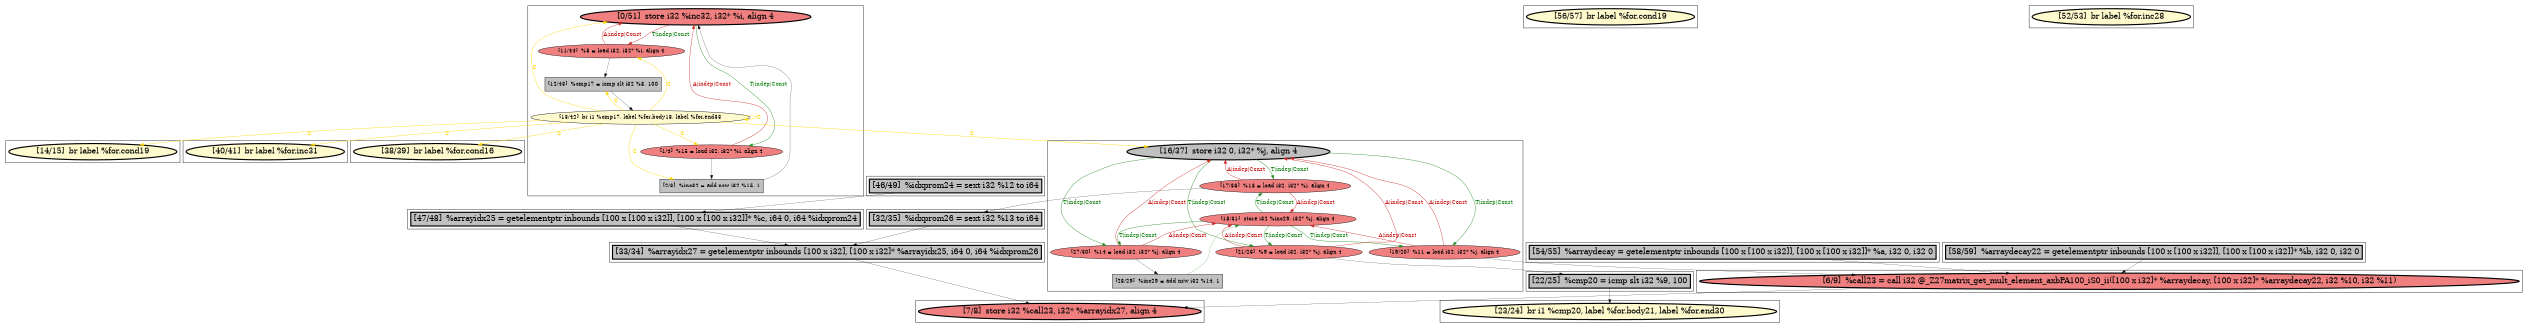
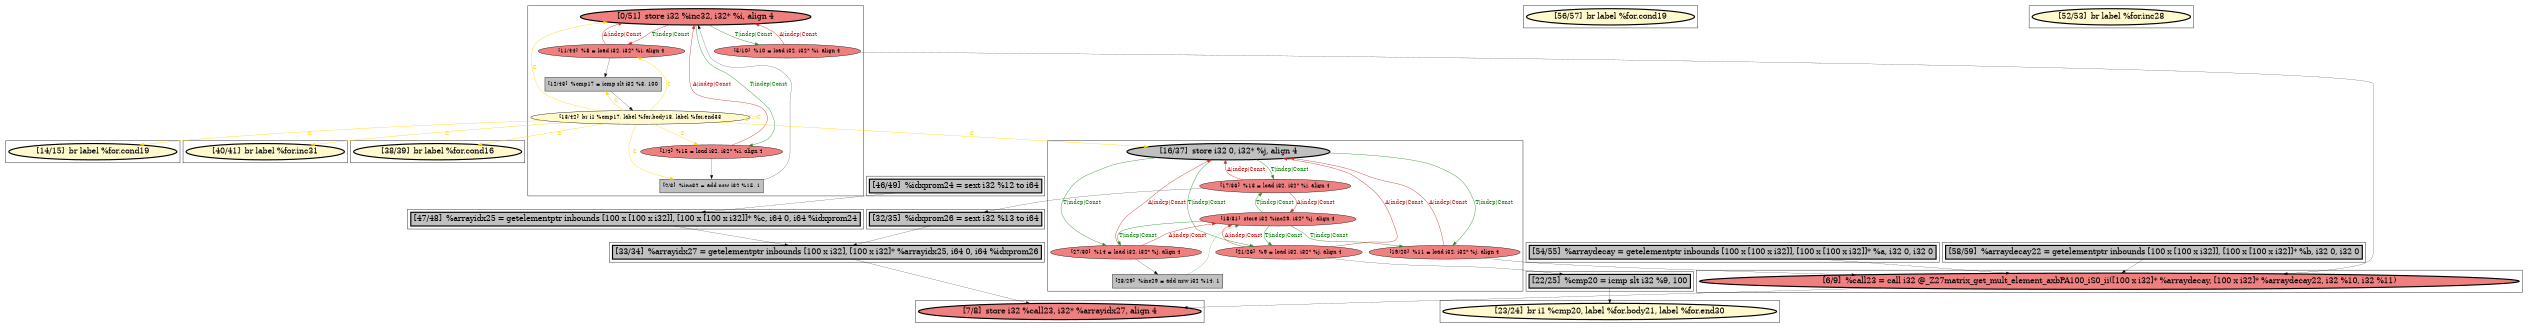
none -> (787, 51)
(1365, 236) -> none
